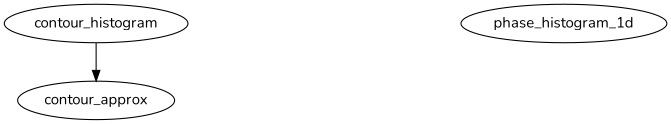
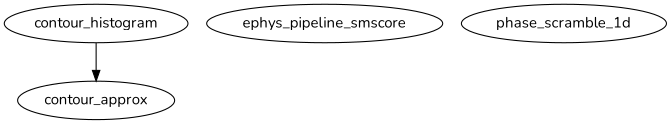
none -> (325, 23)
(564, 23) -> (564, 23)
